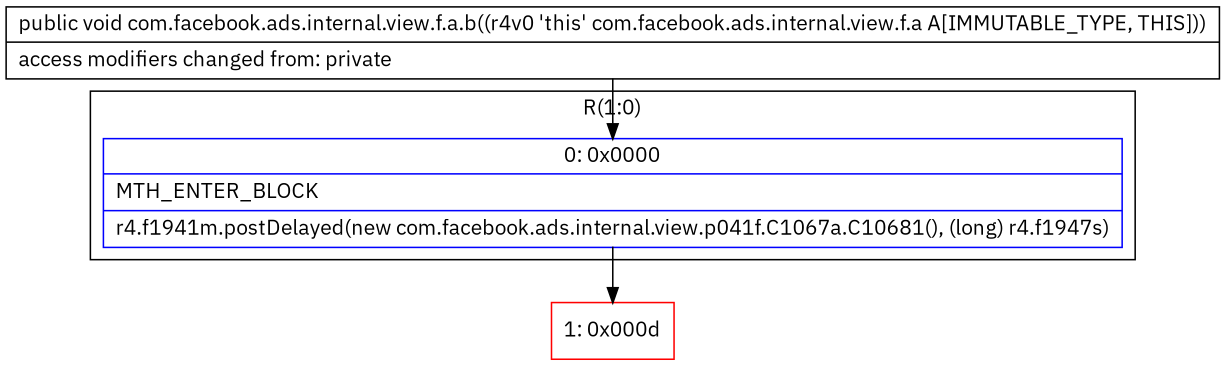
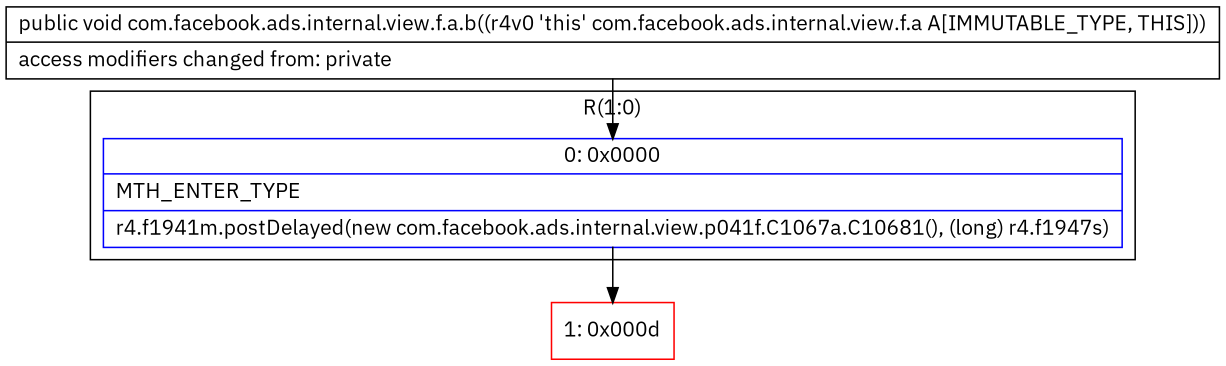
(218, 191) -> (208, 191)
